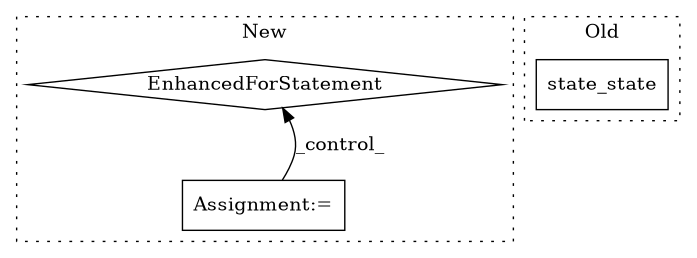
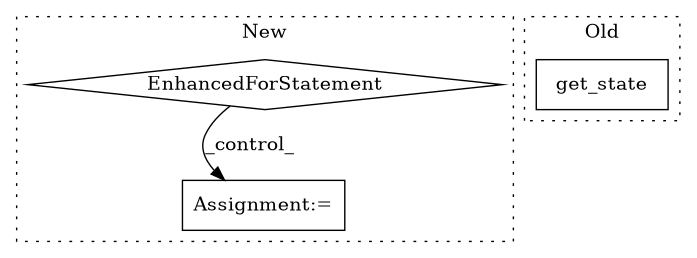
(602, 85) -> (602, 85)
(295, 151) -> (205, 135)
